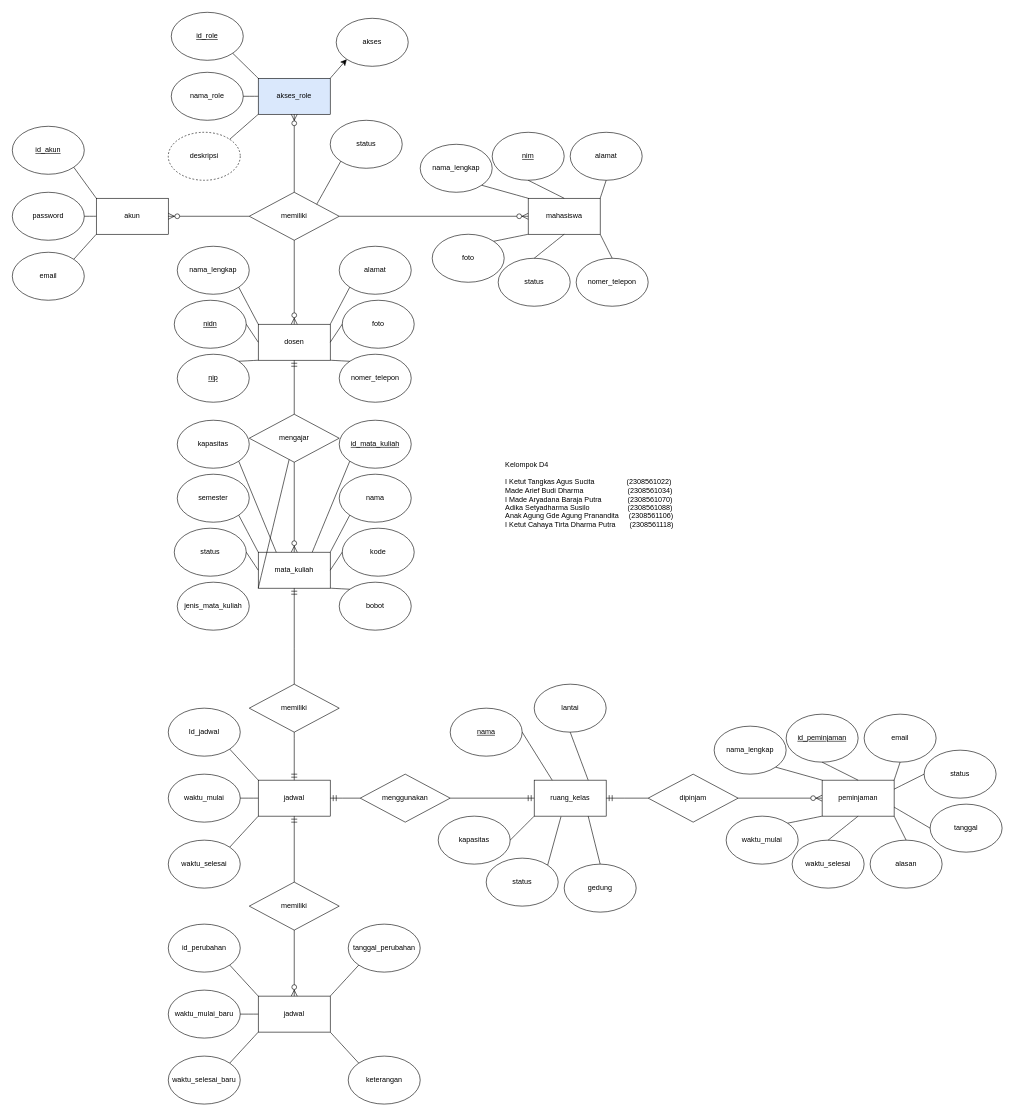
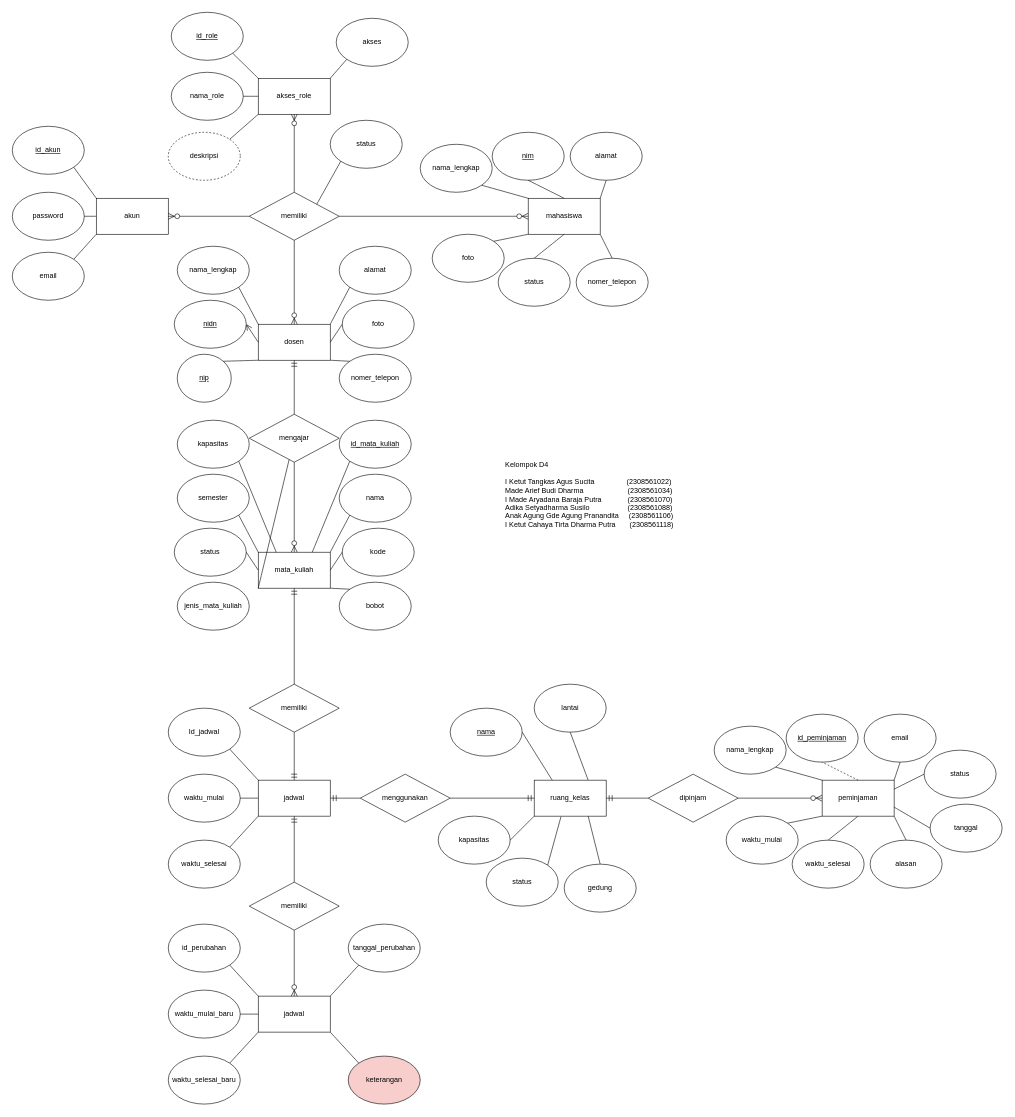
(343, 64) -> (344, 63)
(294, 96) -> (294, 96)
(248, 327) -> (248, 328)
(213, 378) -> (204, 378)
(841, 771) -> (841, 771)
(384, 1080) -> (384, 1080)
